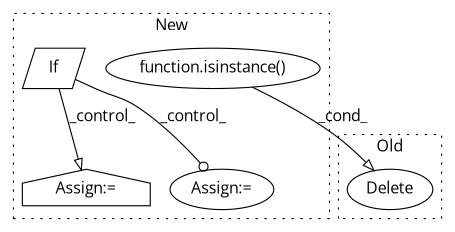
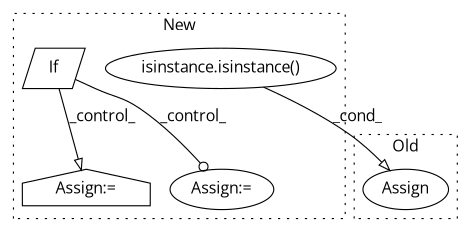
(213, 68) -> (221, 68)
(390, 189) -> (406, 189)
